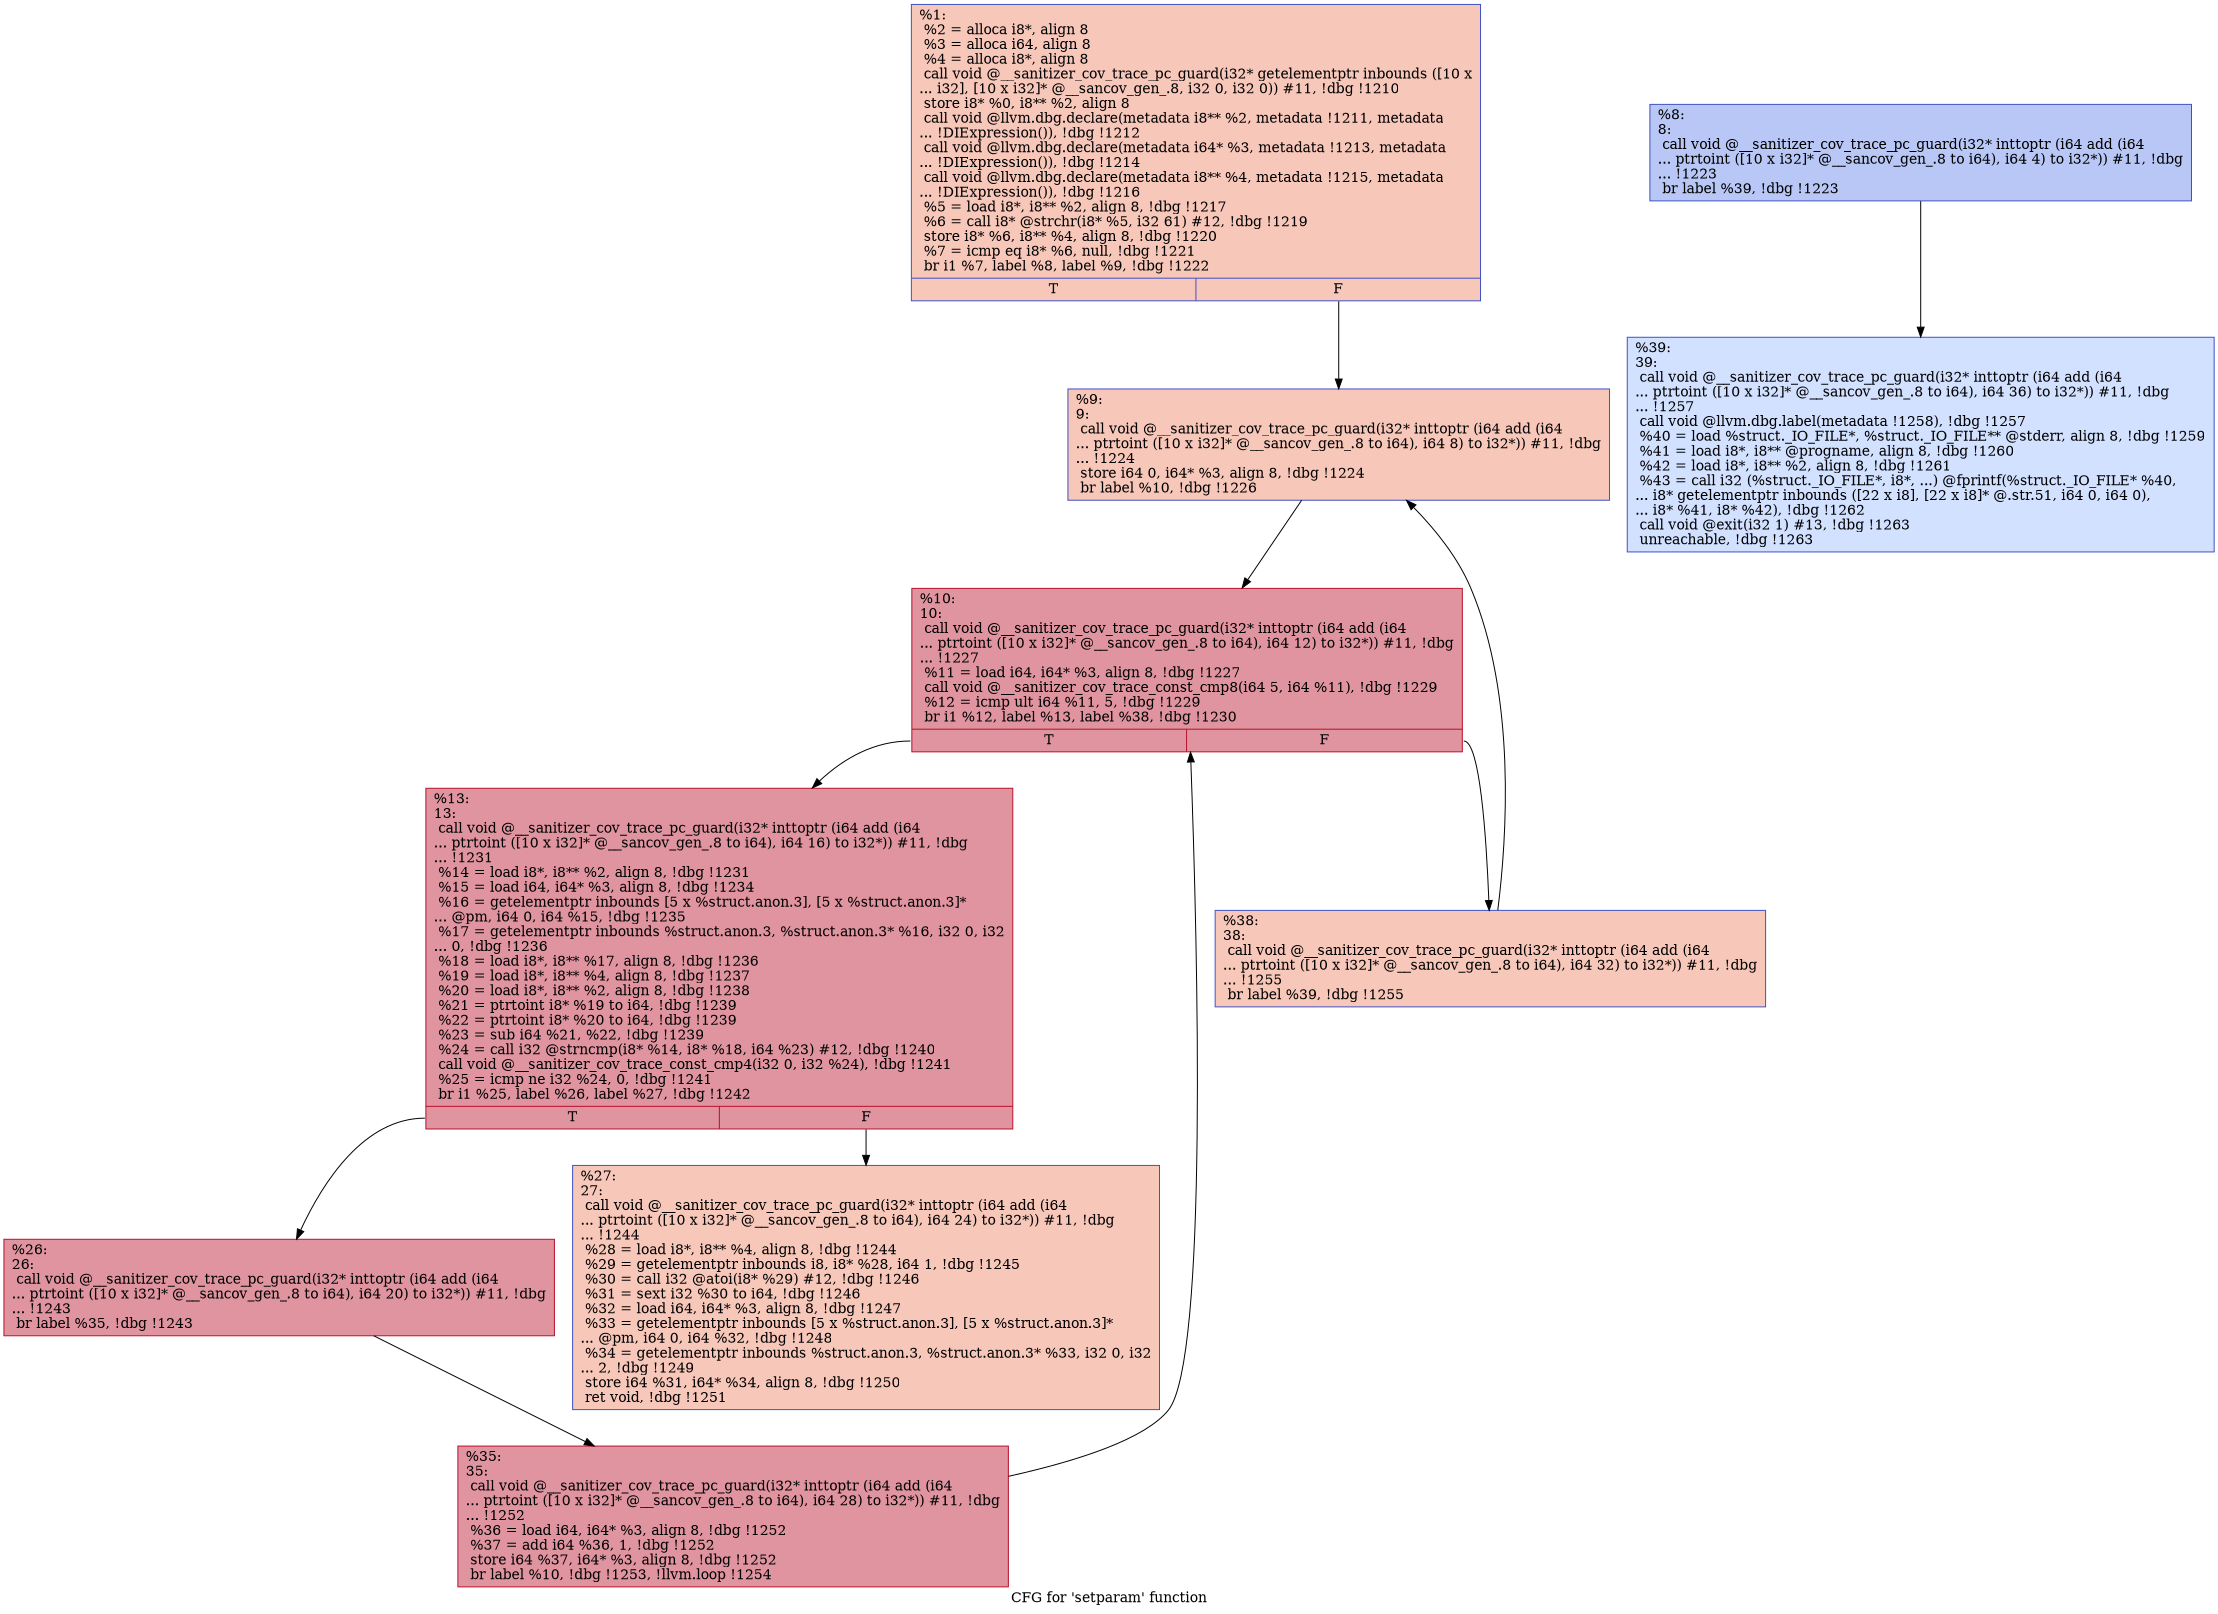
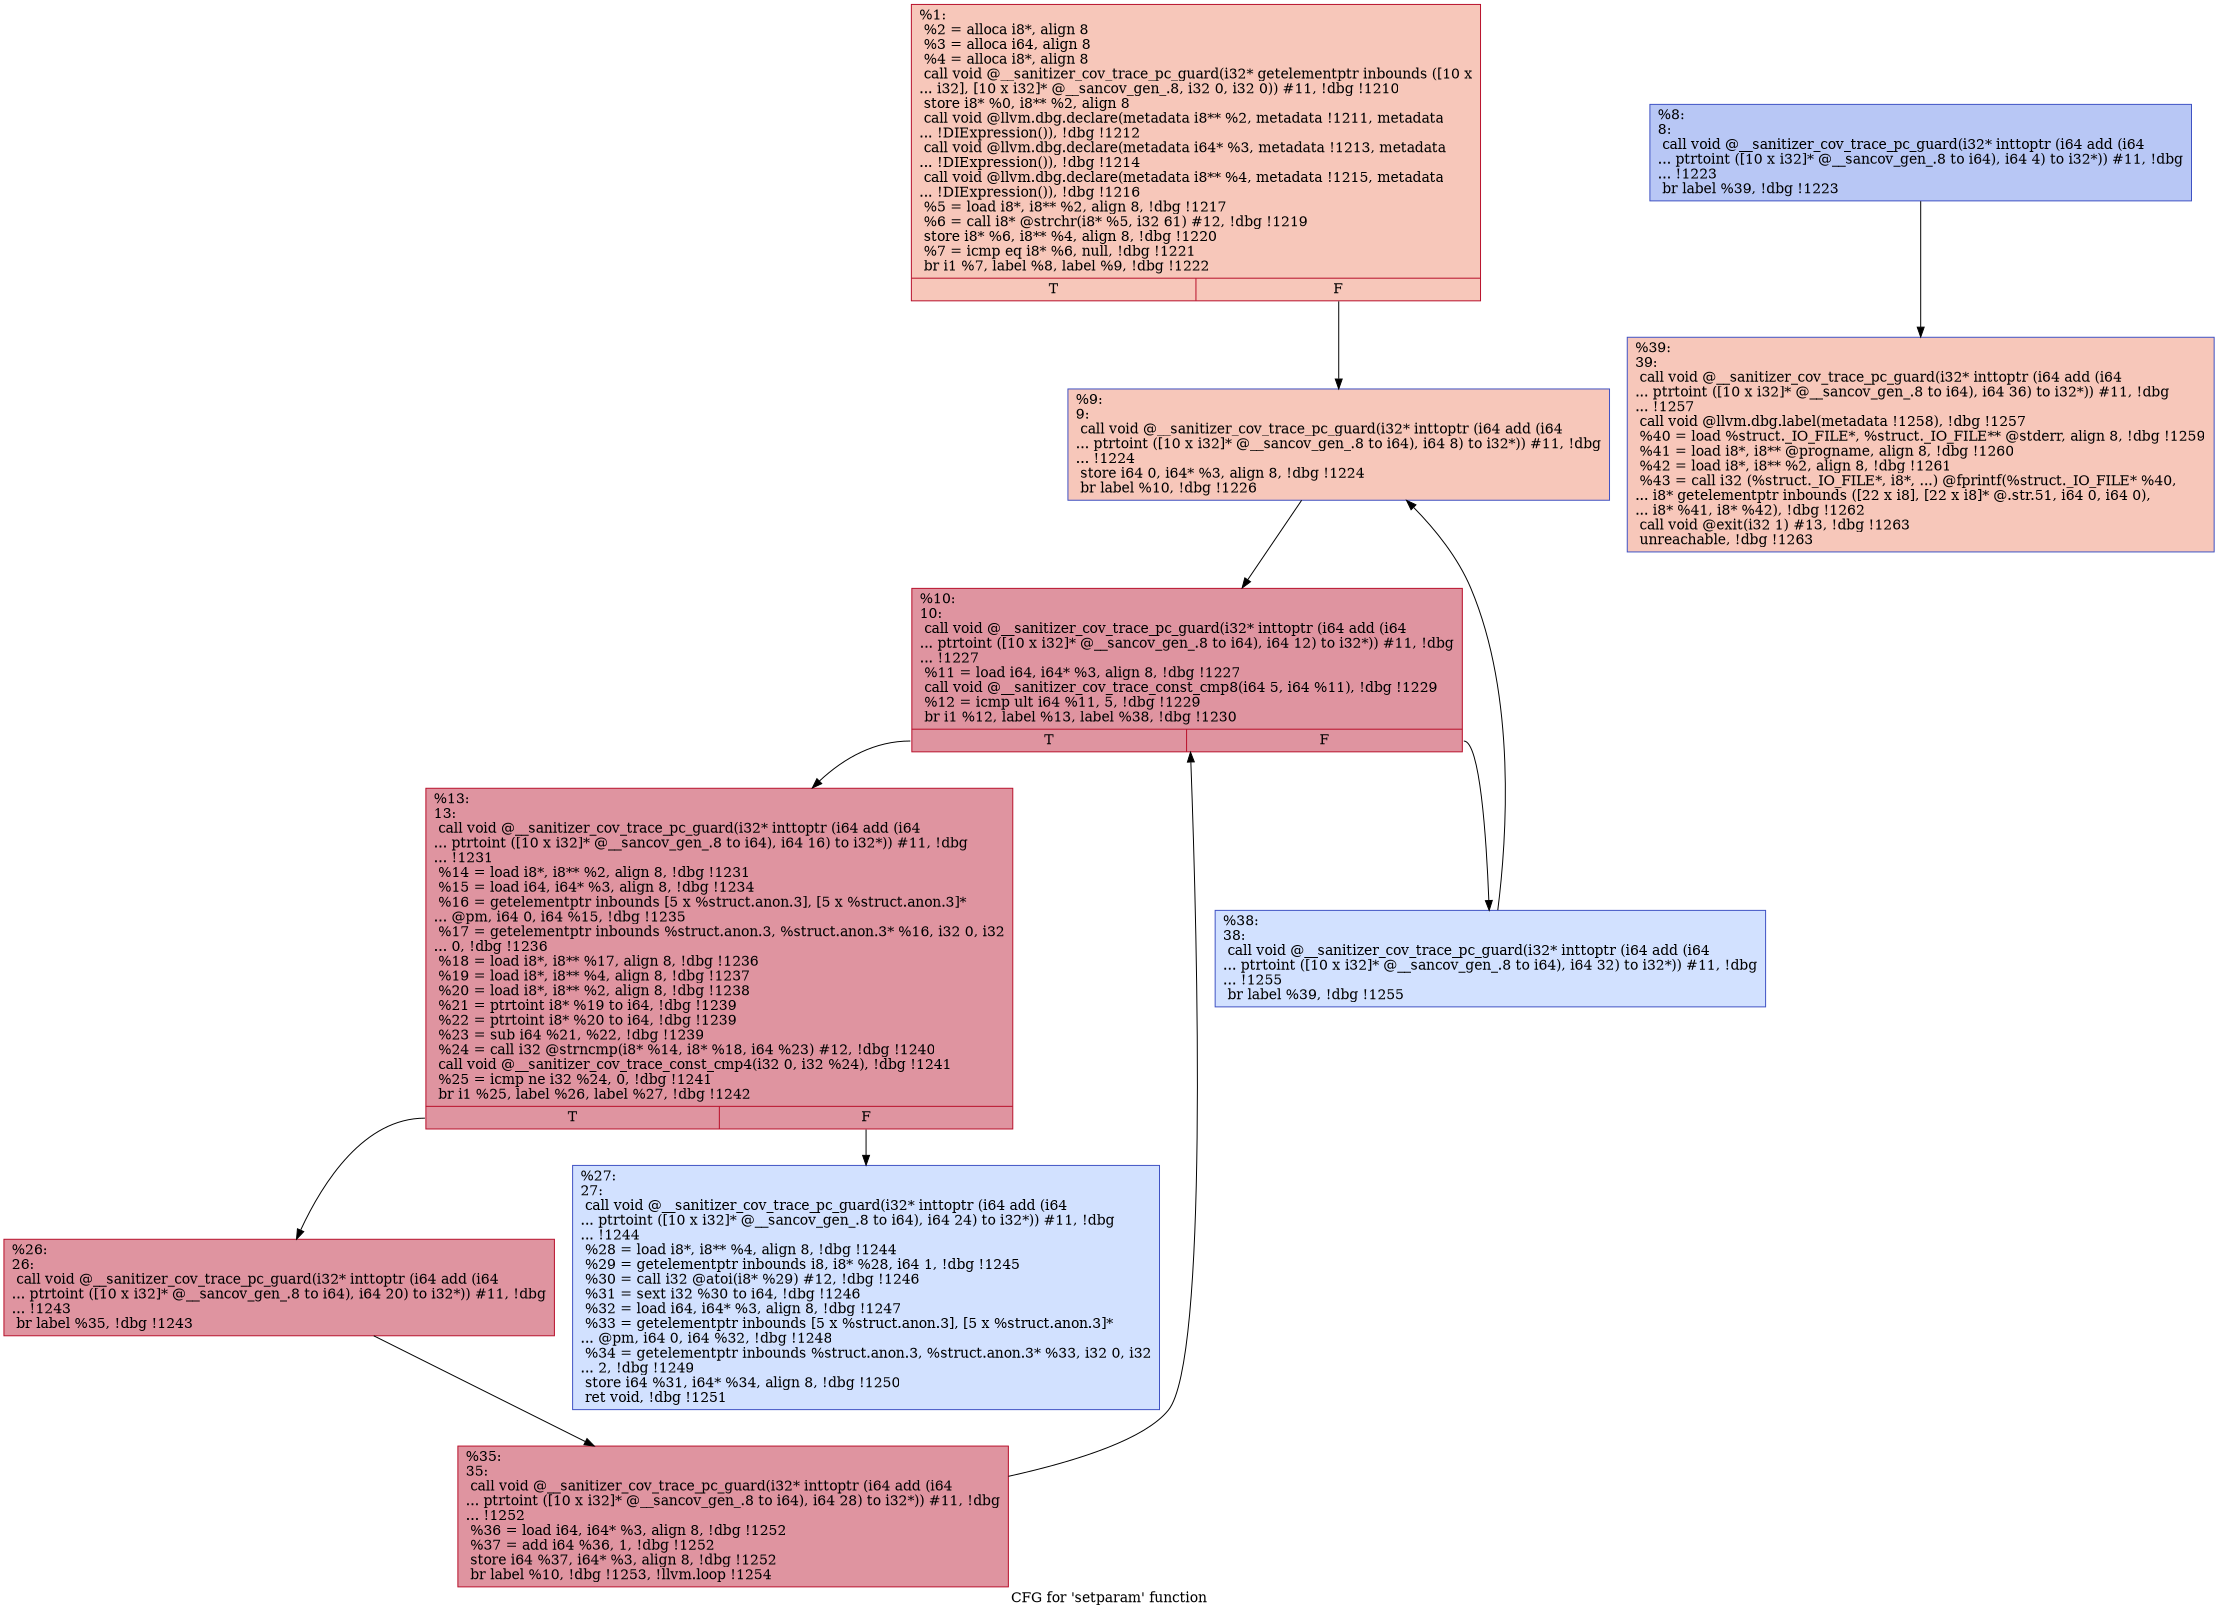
(1196, 153) -> (1196, 153)
(1921, 445) -> (1921, 445)
(1490, 959) -> (1490, 959)
(866, 1288) -> (866, 1288)
